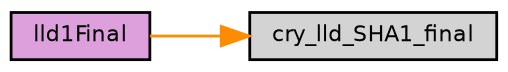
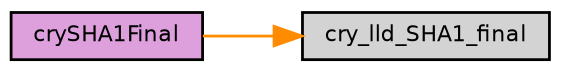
(80, 36) -> (107, 36)
